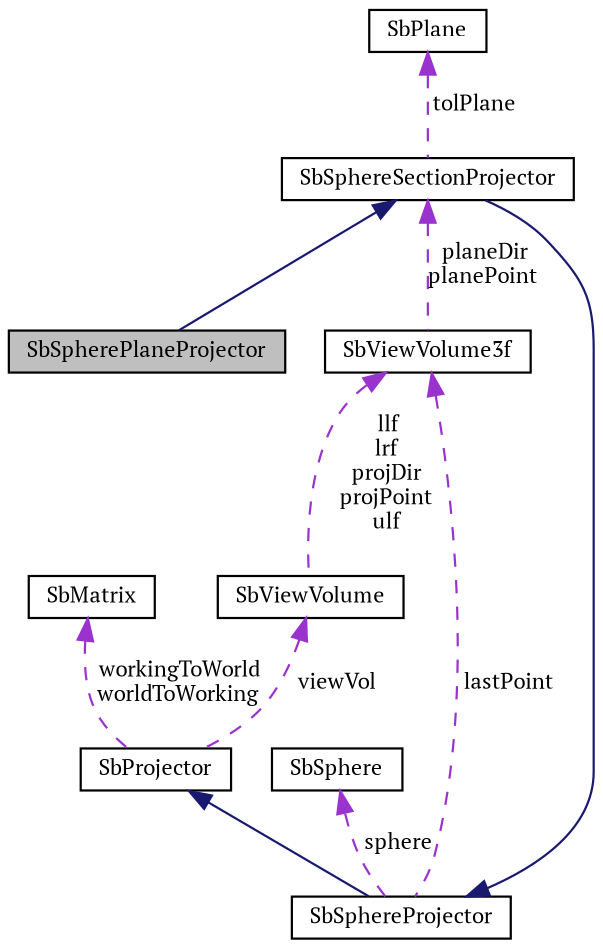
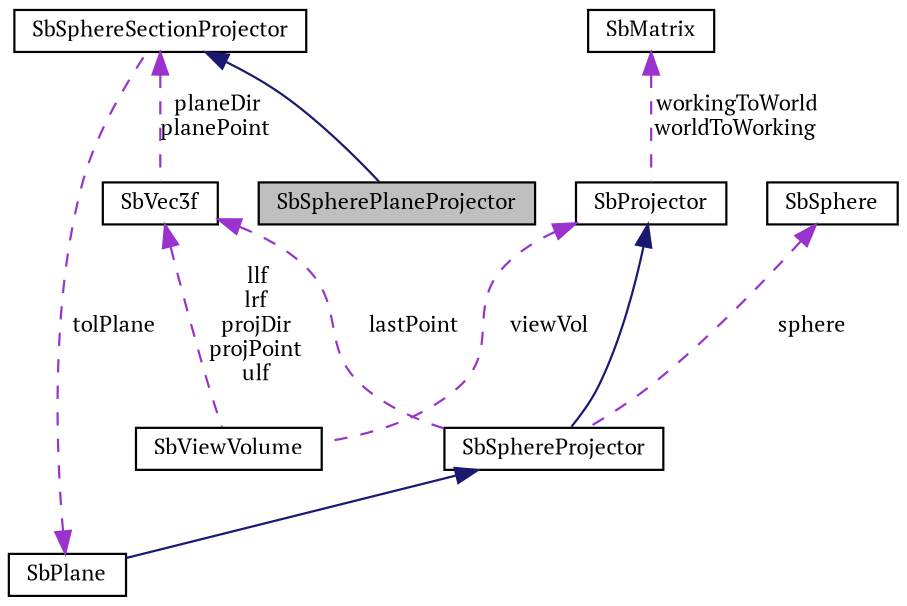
(428, 352) -> (160, 203)
(594, 546) -> (291, 517)
(264, 705) -> (473, 369)
